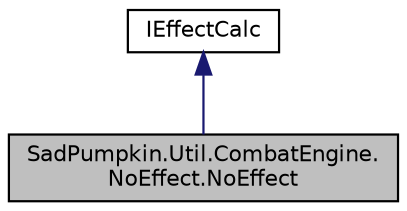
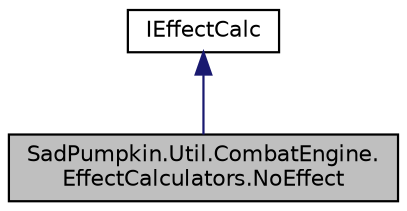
(203, 168) -> (203, 168)
